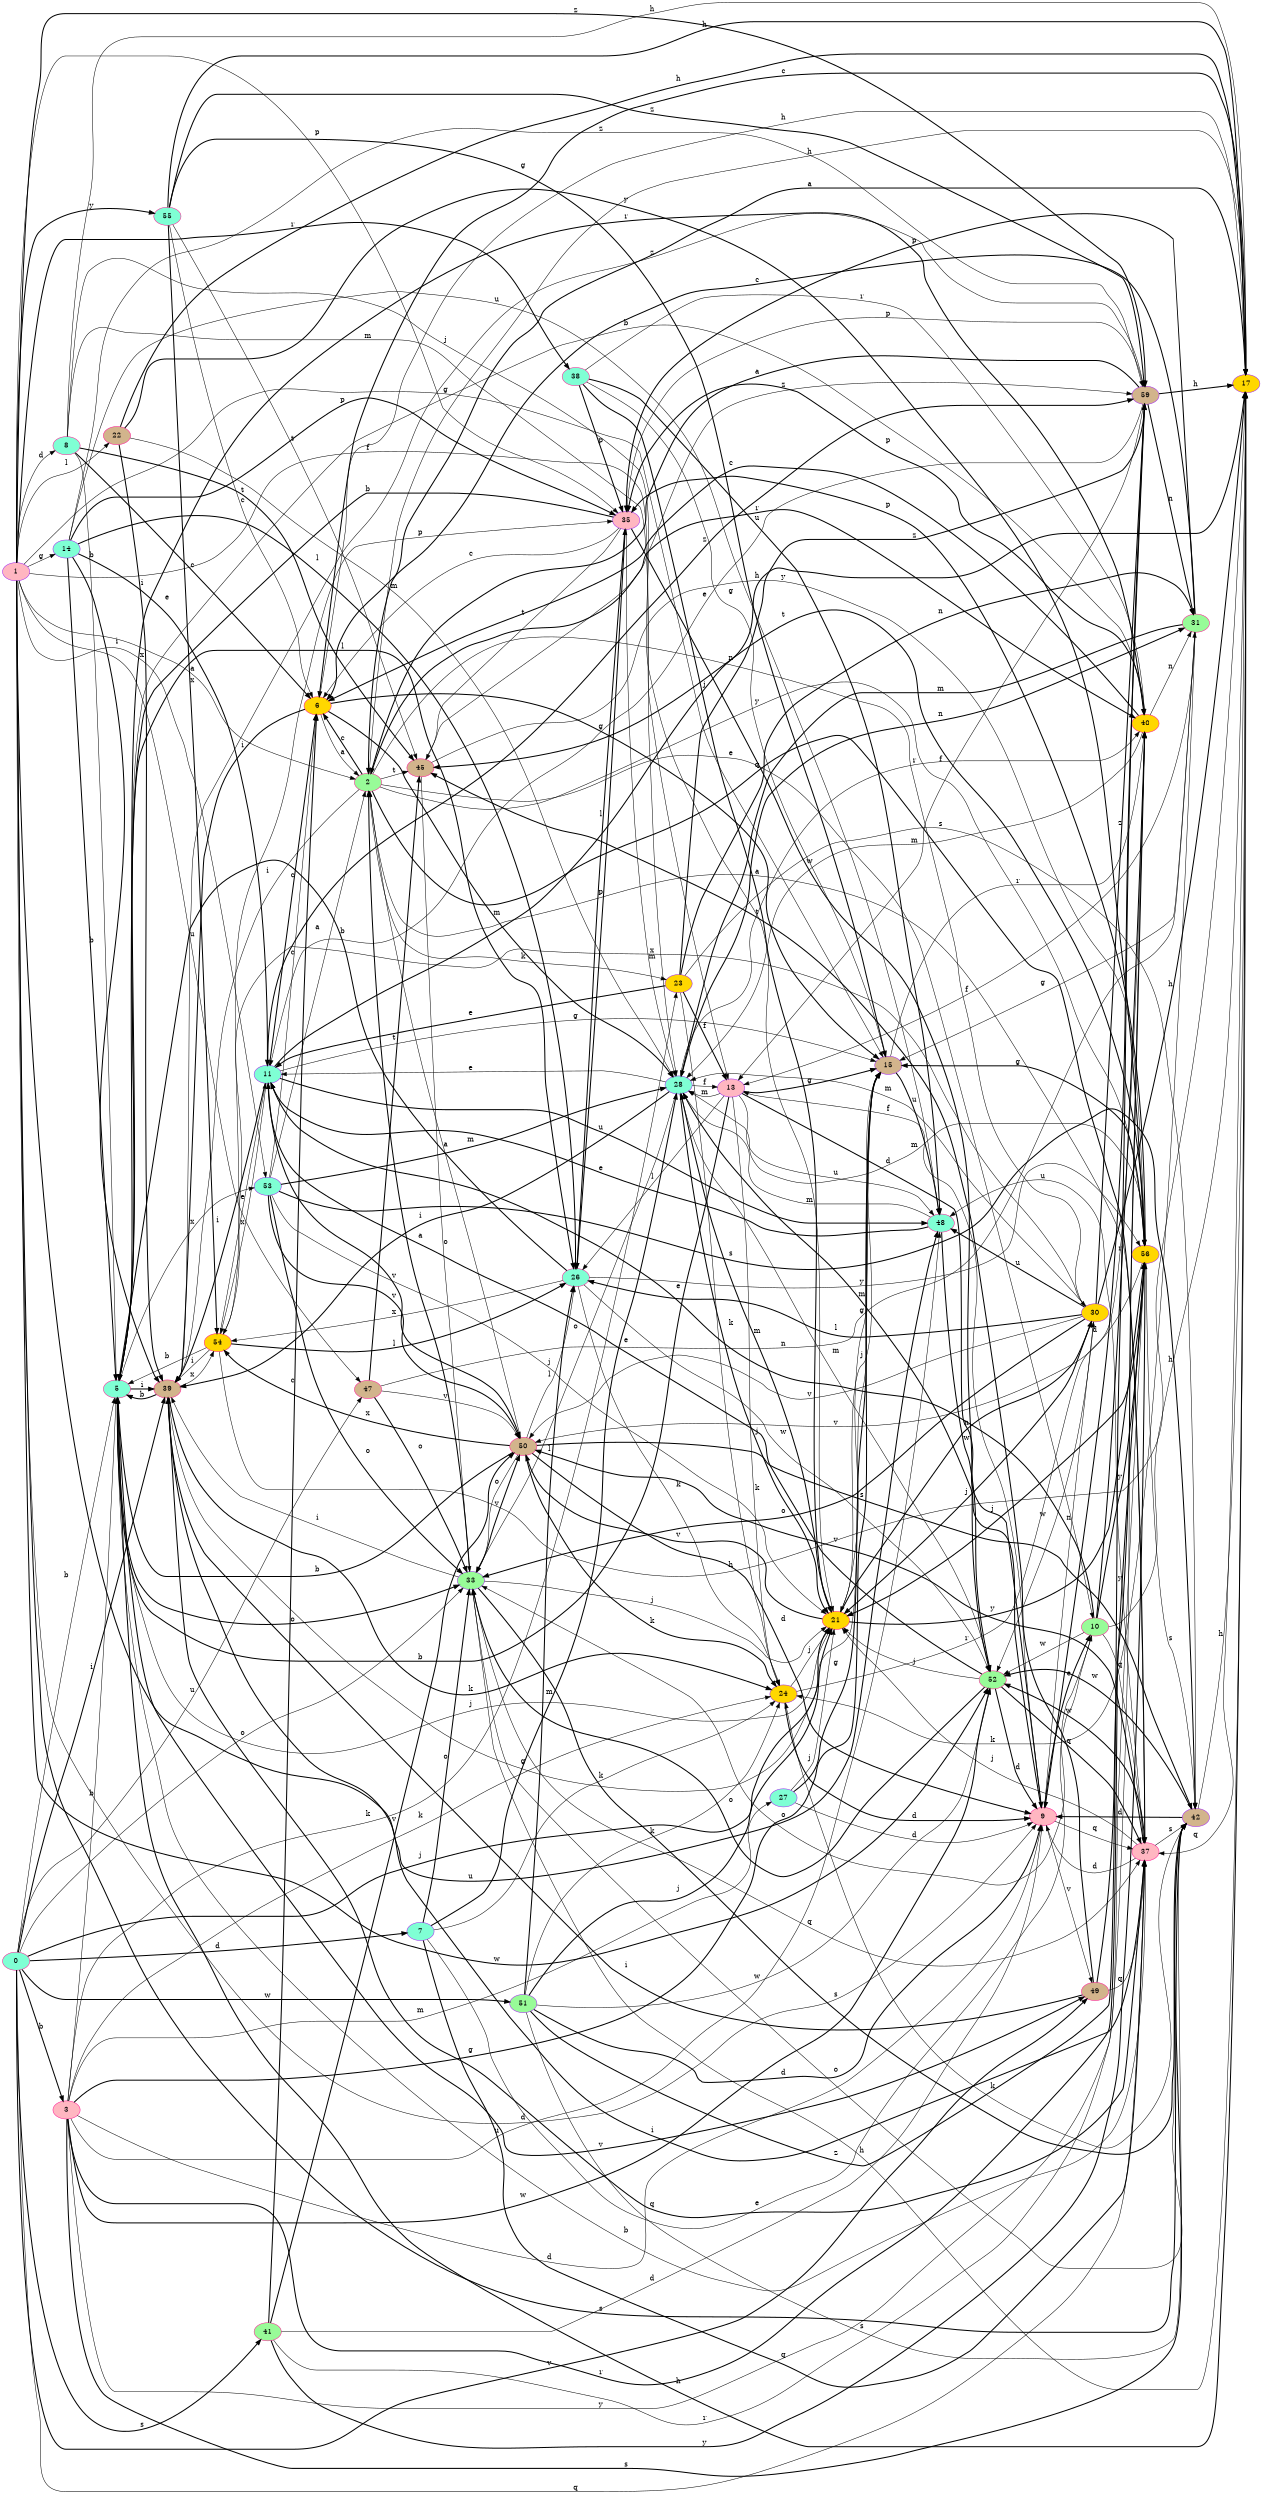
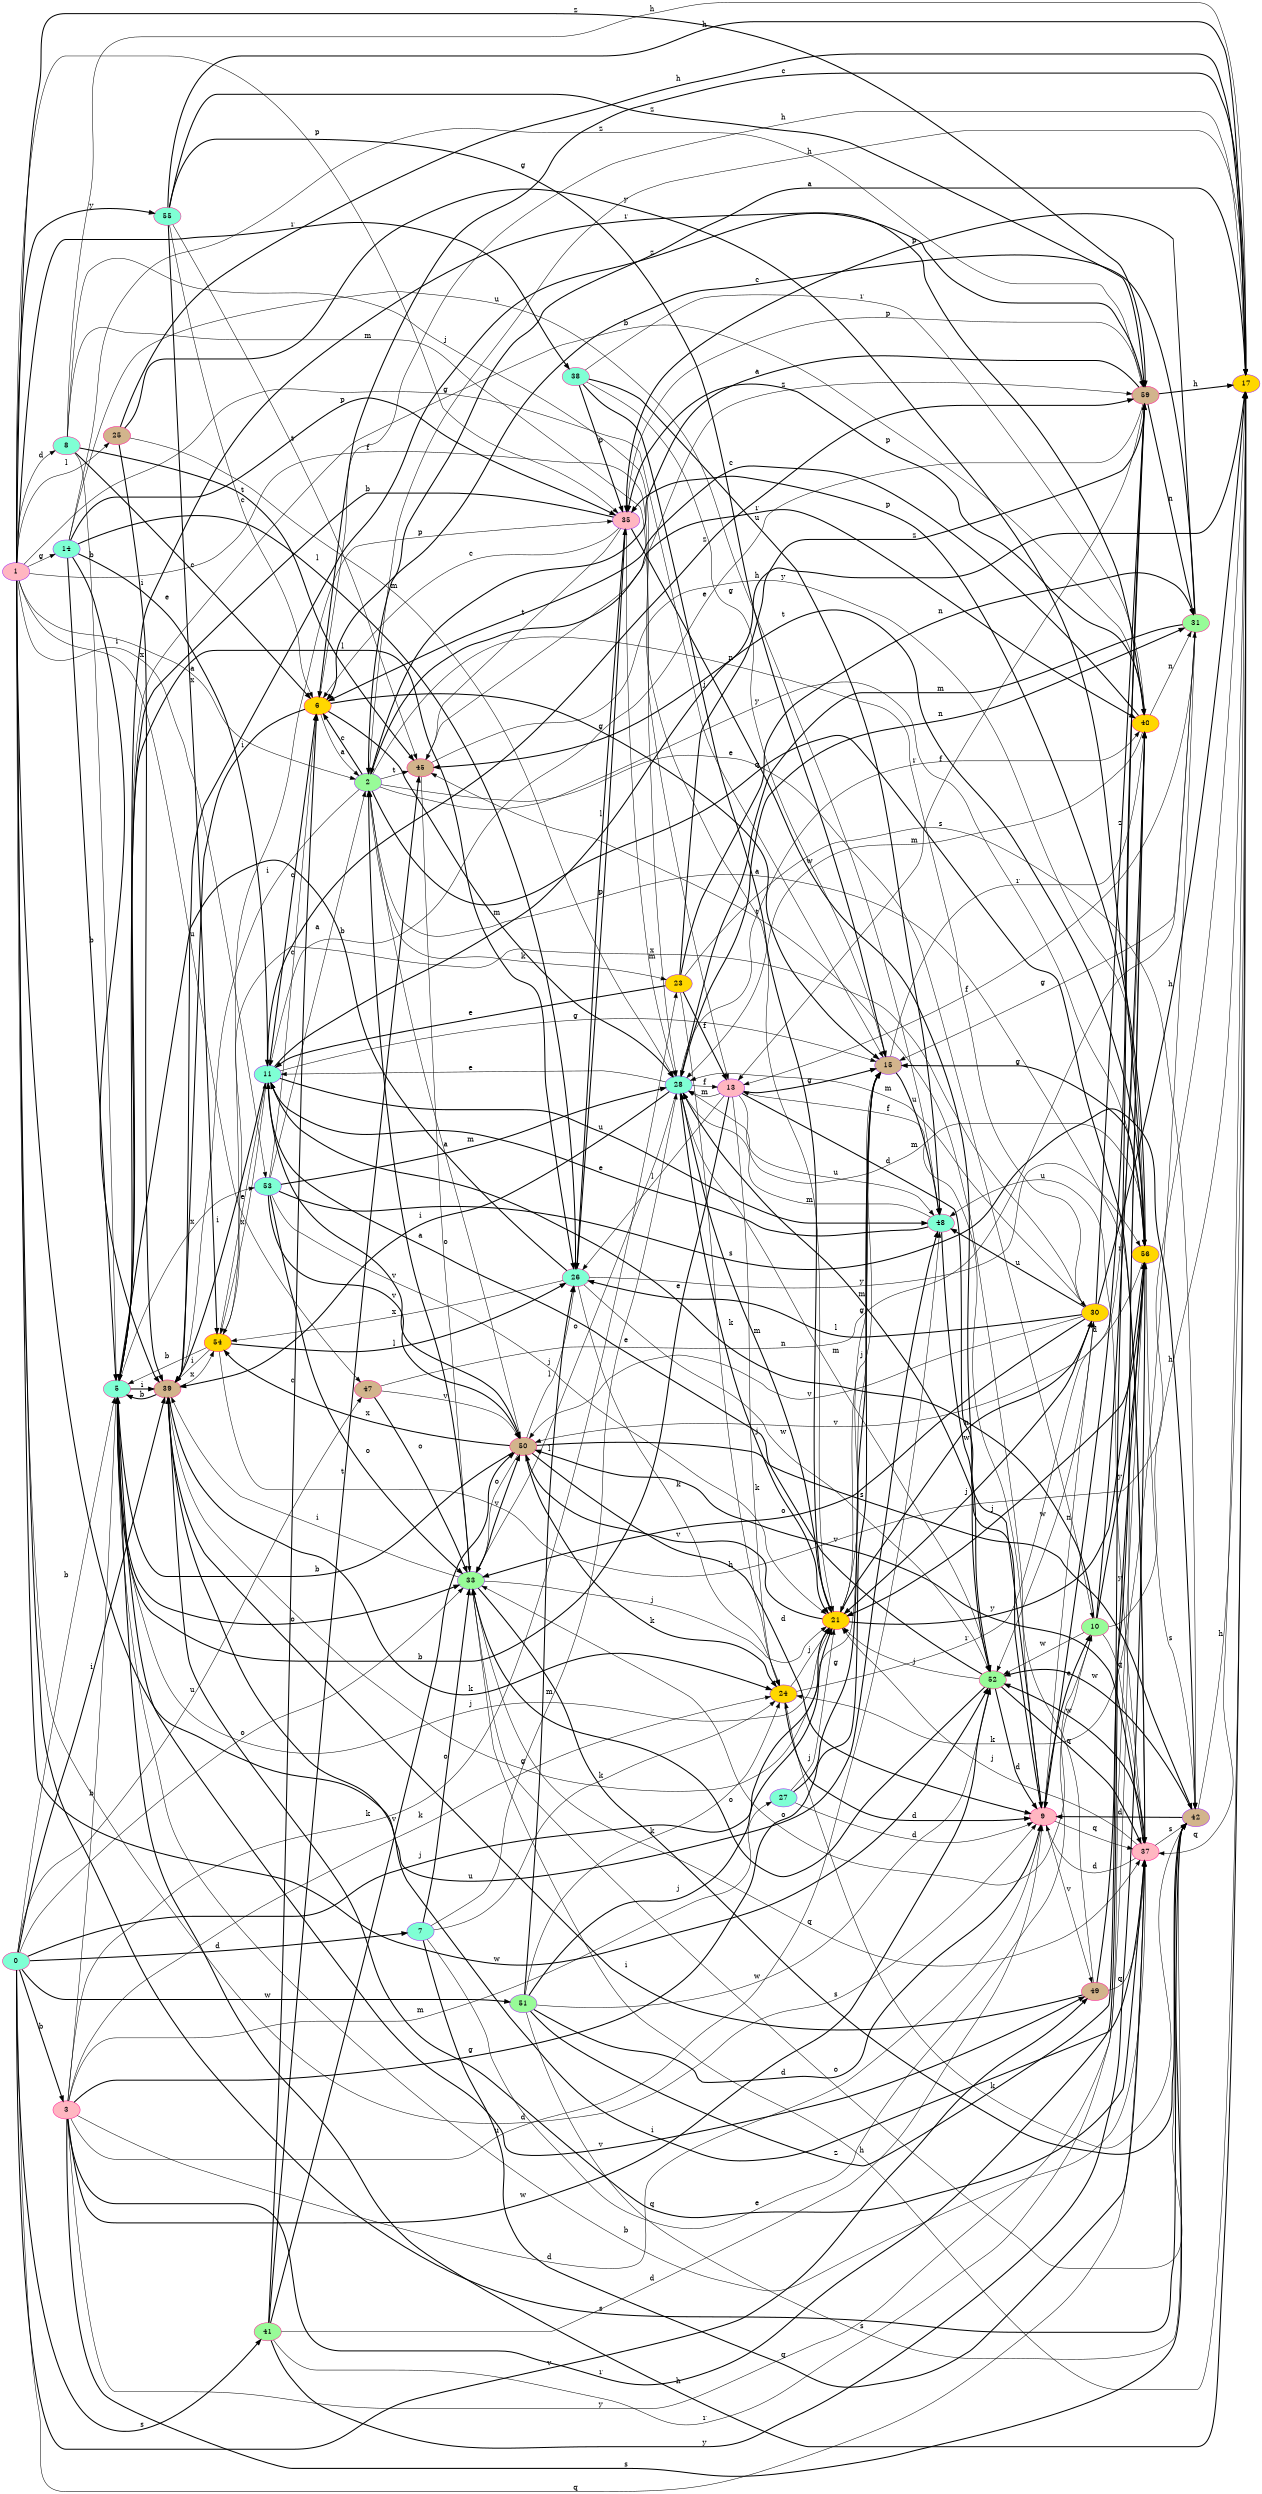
(1145, 395) -> (1145, 395)
(117, 436) -> (117, 436)
(390, 490) -> (390, 490)
(368, 782) -> (368, 782)
(394, 1081) -> (338, 1552)
(980, 1278) -> (980, 1278)
(599, 1533) -> (599, 1533)
